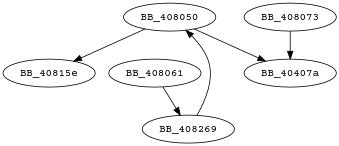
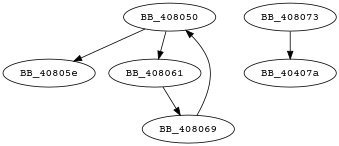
(226, 44) -> (163, 41)
(49, 73) -> (49, 73)
(188, 129) -> (188, 129)
